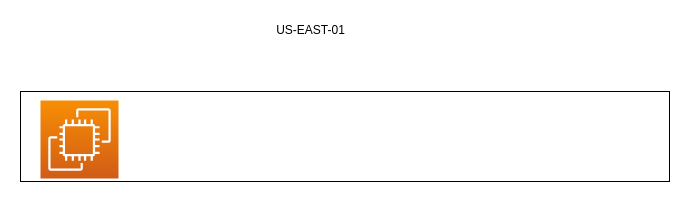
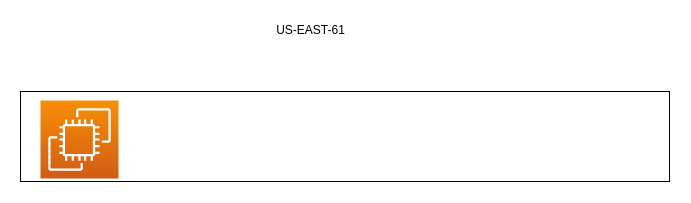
(311, 31) -> (311, 31)
